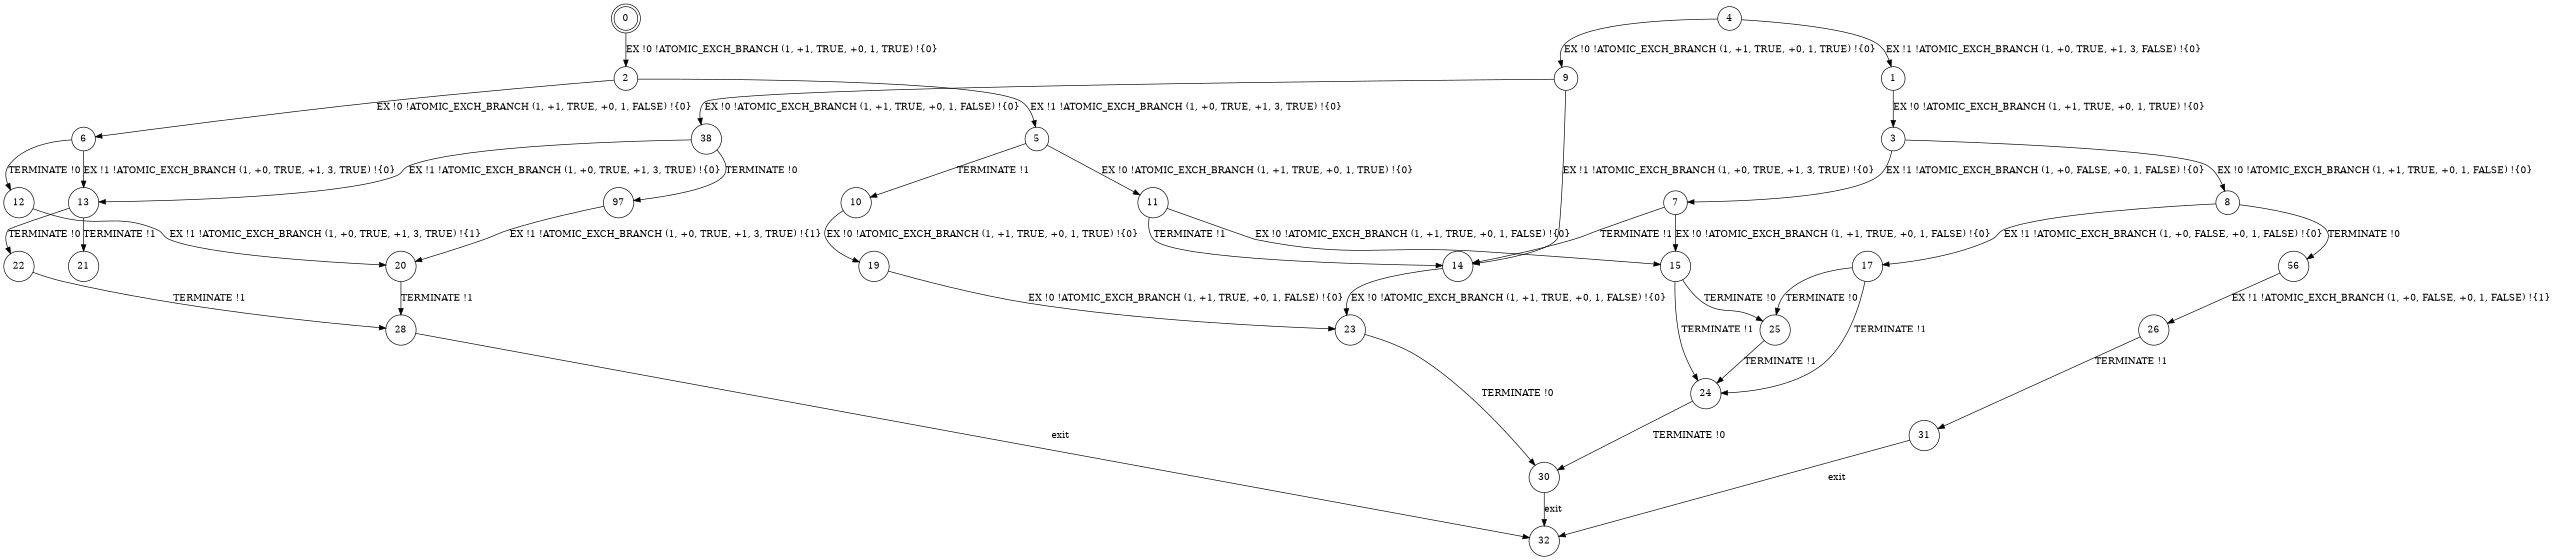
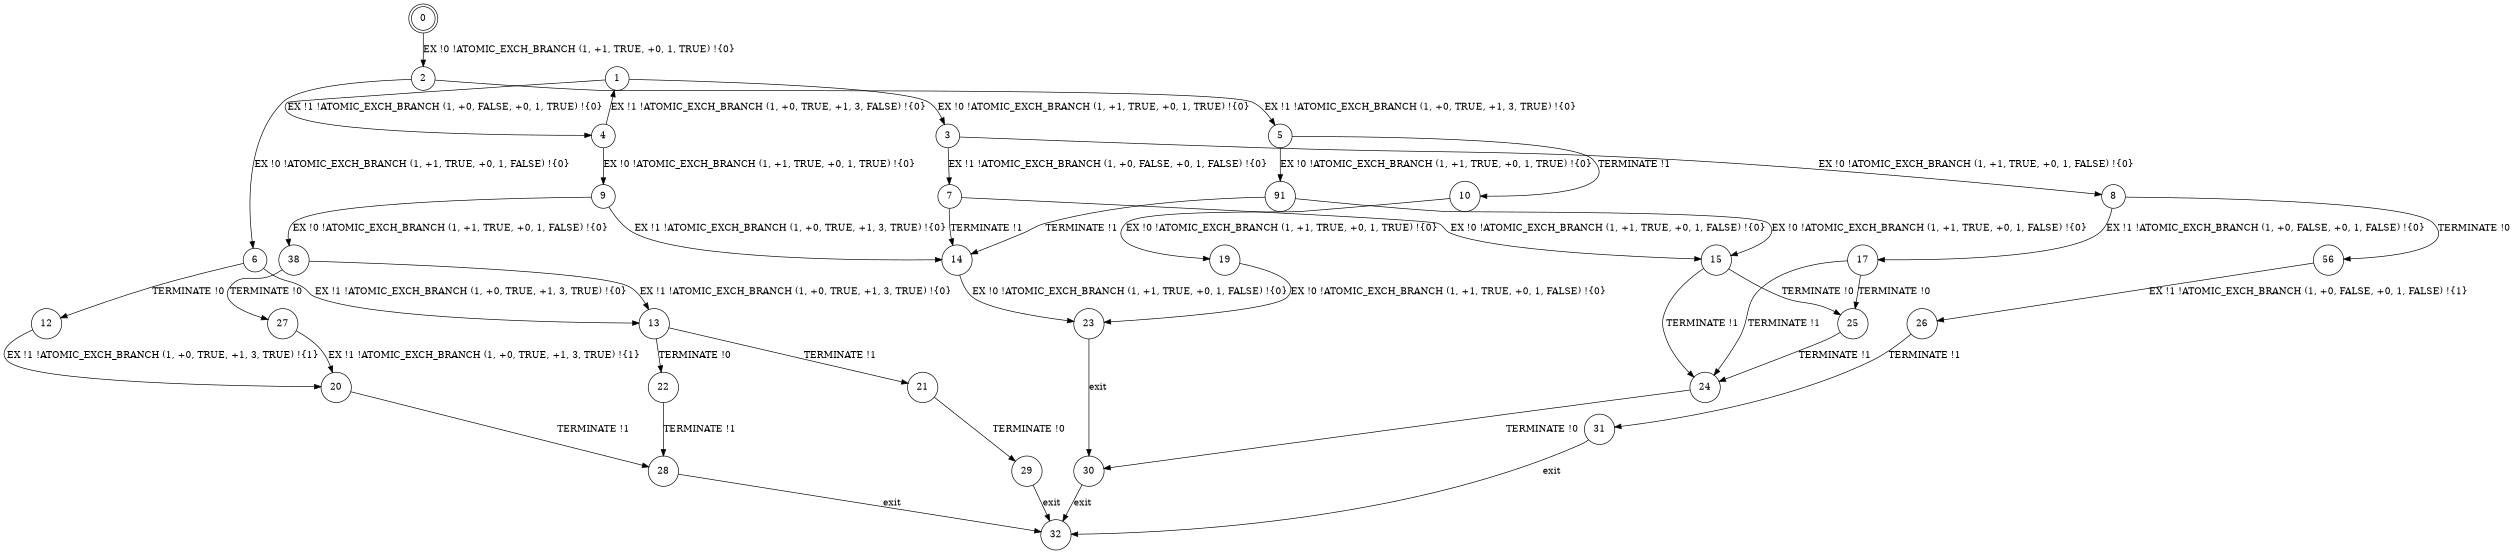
none -> (291, 102)
(619, 203) -> (283, 324)
(1153, 203) -> (1280, 196)
(1518, 394) -> (1098, 387)
none -> (1027, 471)
